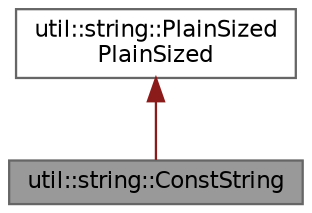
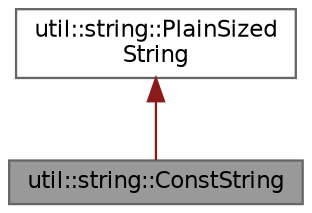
(156, 44) -> (156, 44)
